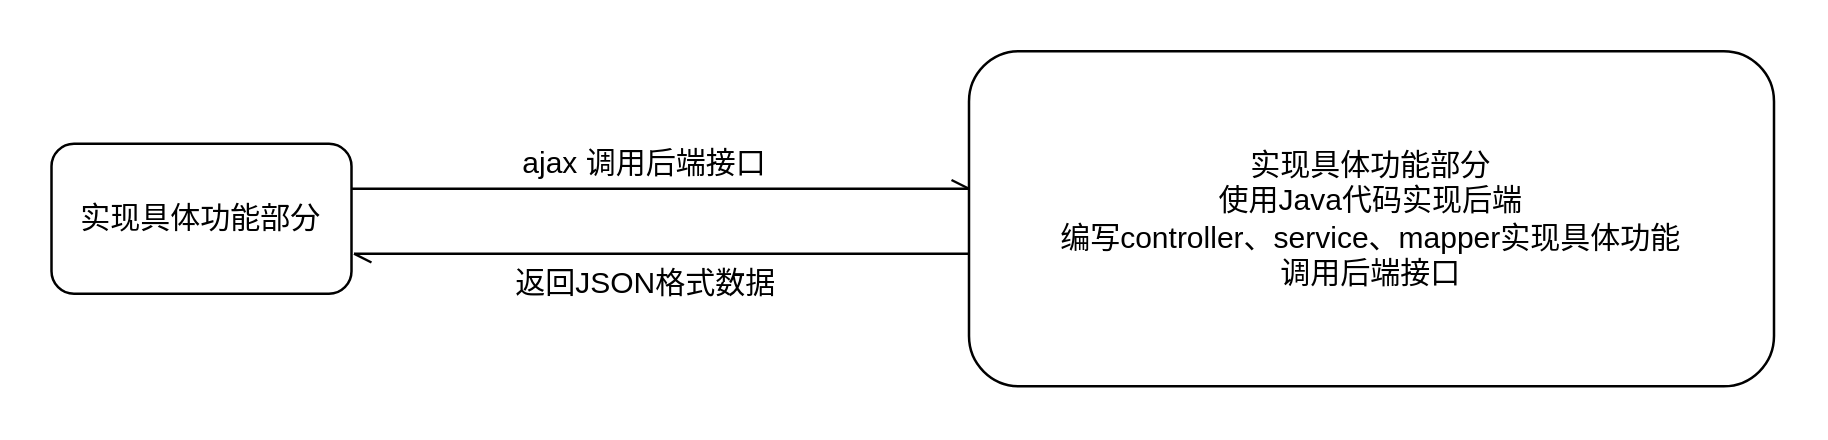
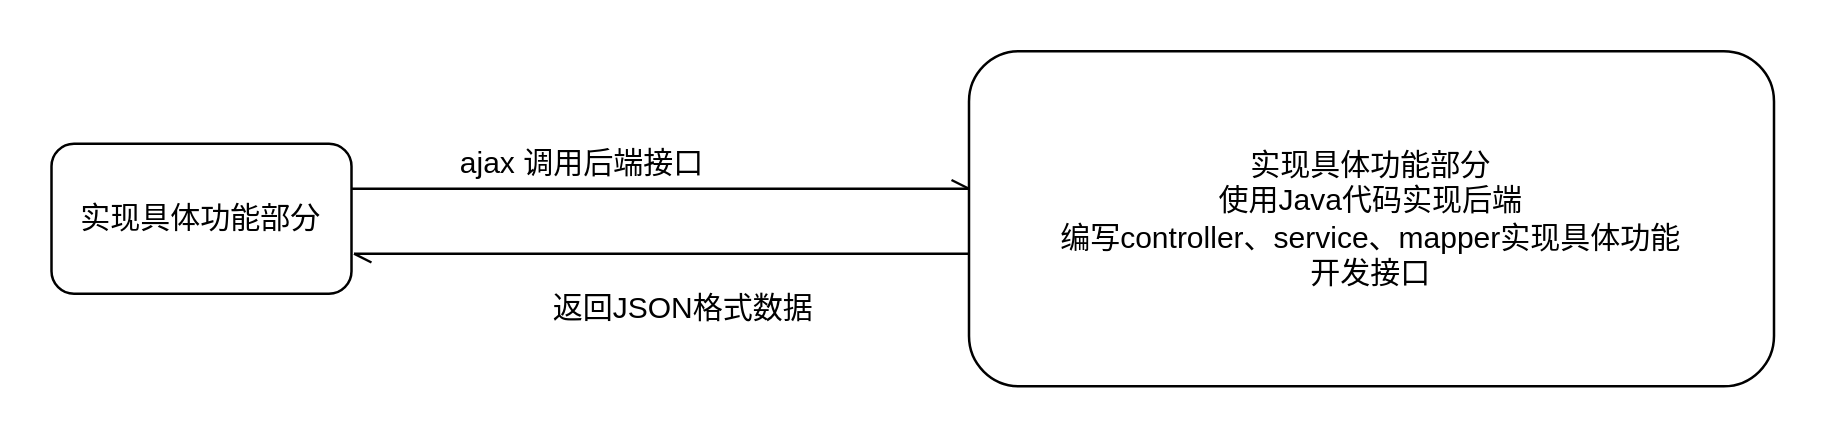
(645, 164) -> (583, 164)
(1371, 219) -> (1371, 219)
(645, 284) -> (683, 309)
